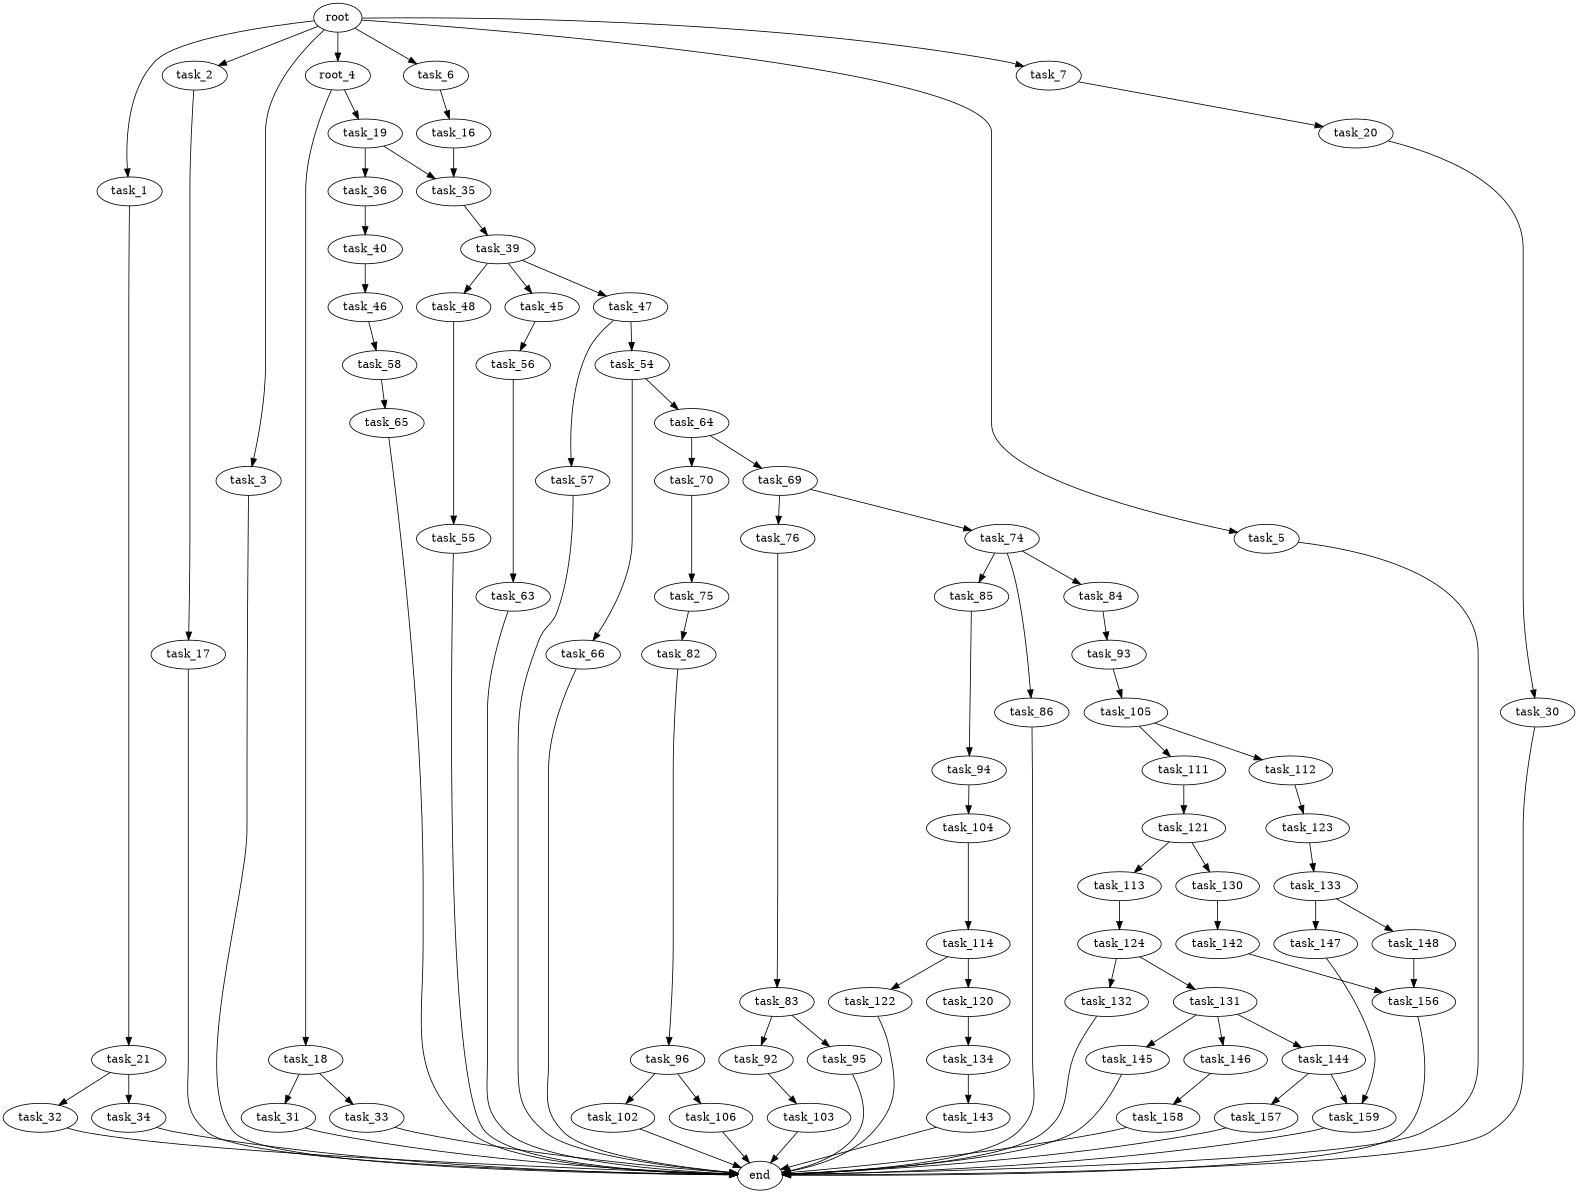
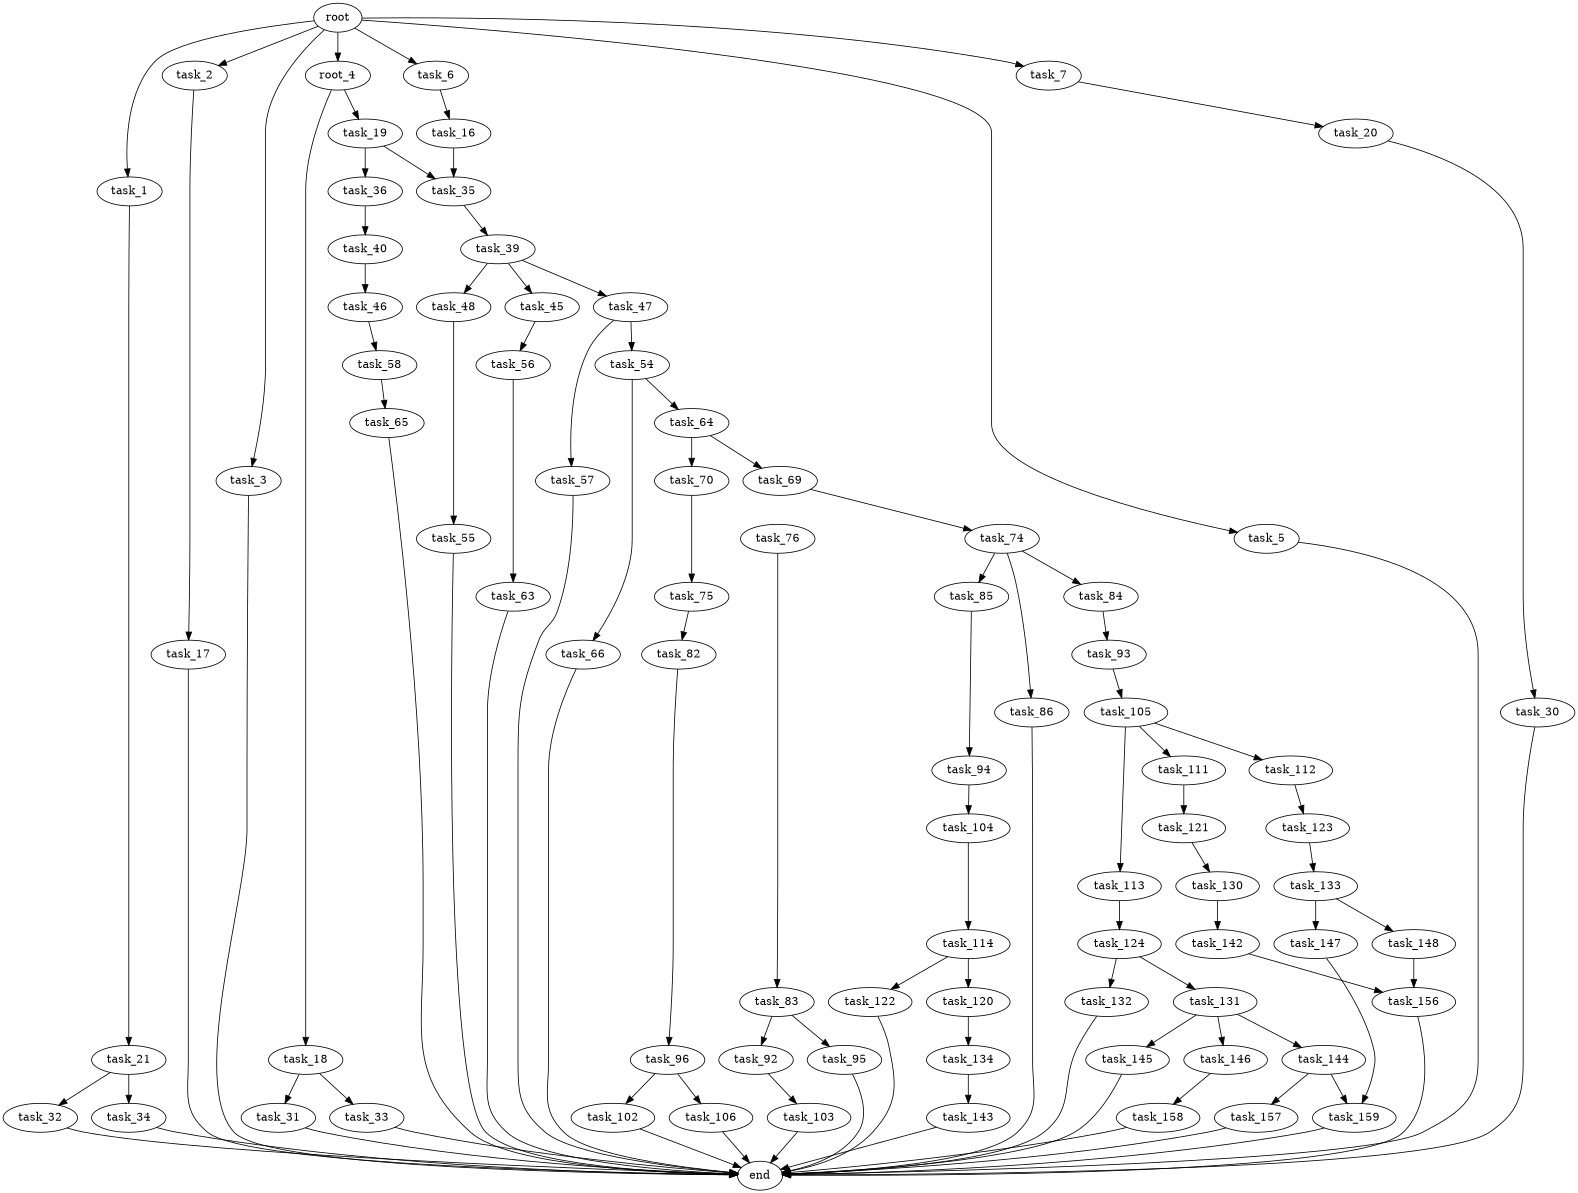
(779, 506) -> none
(1155, 854) -> (1123, 795)
